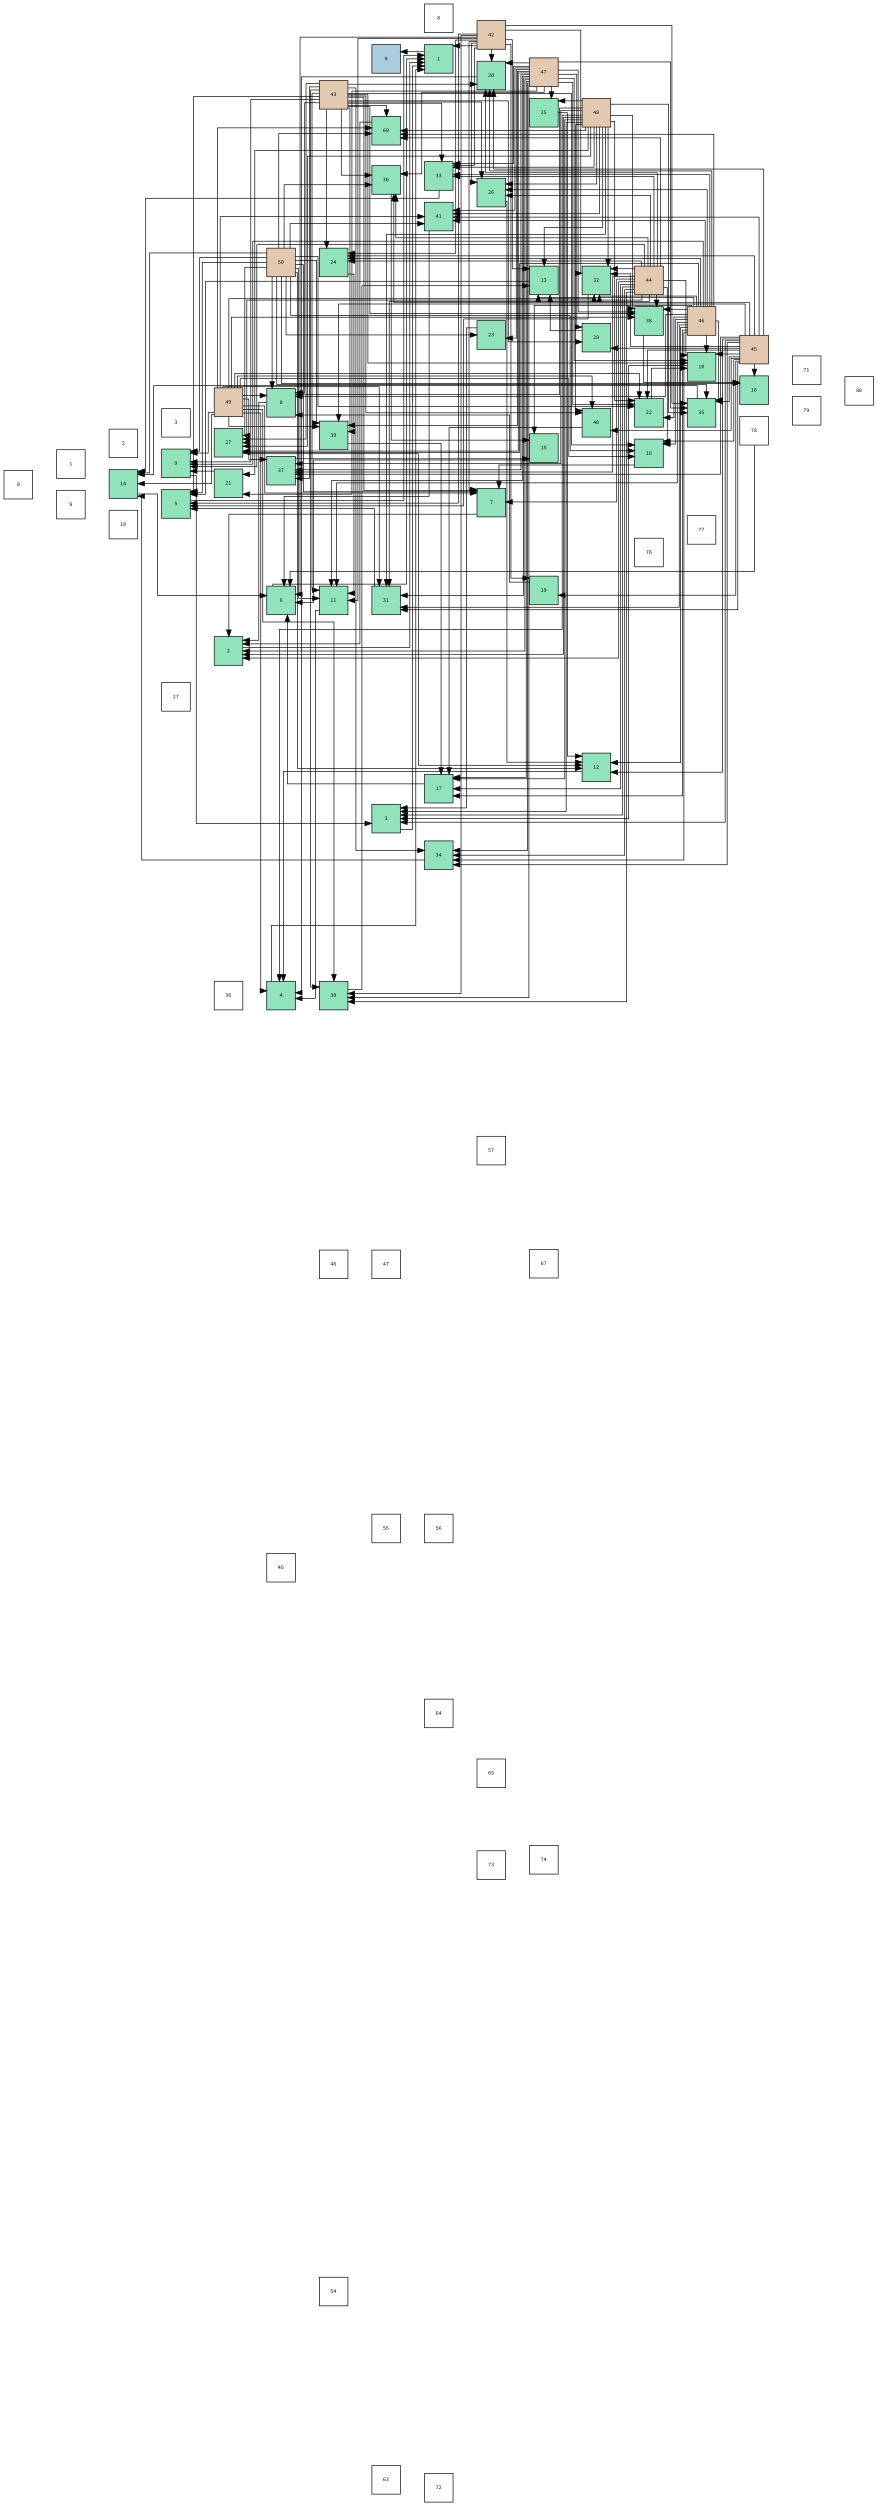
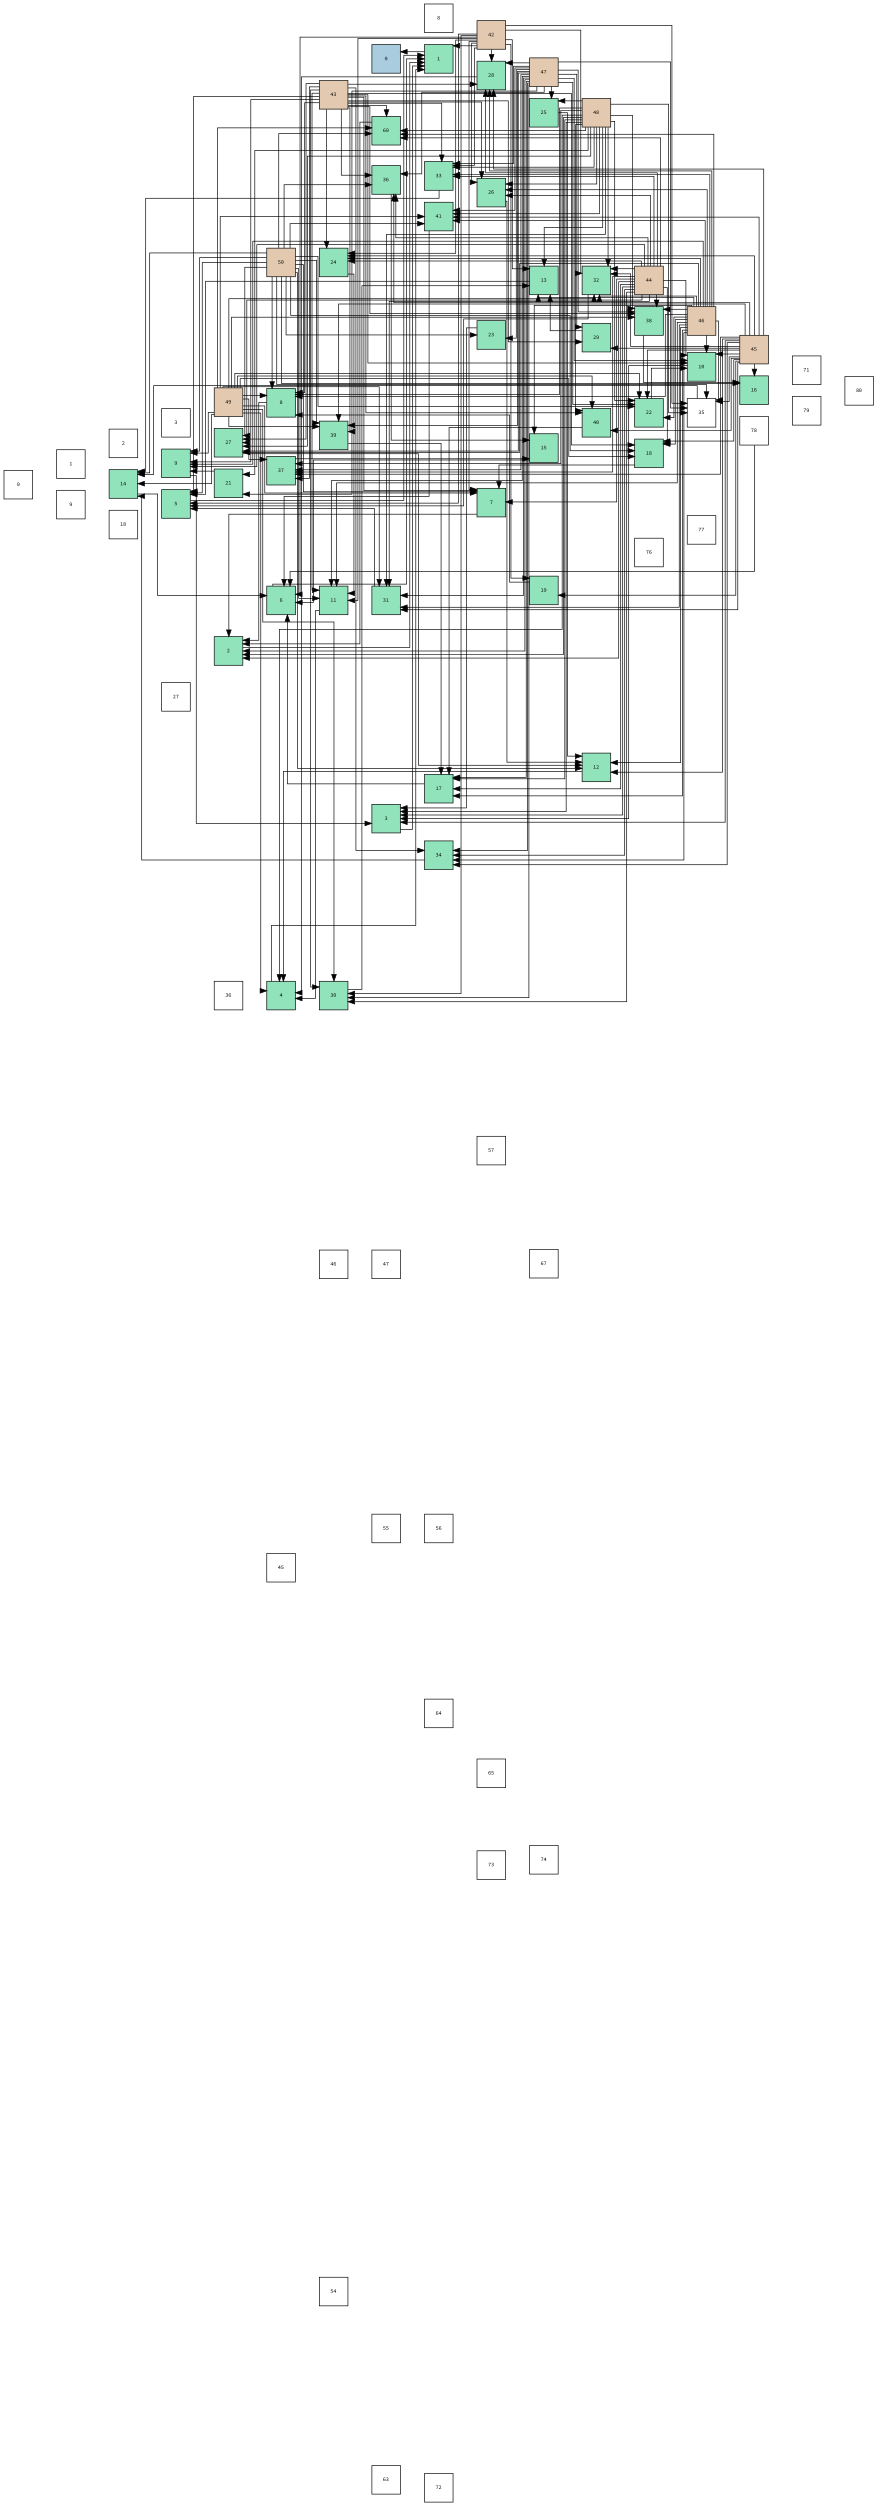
(702, 413) -> (702, 413)
